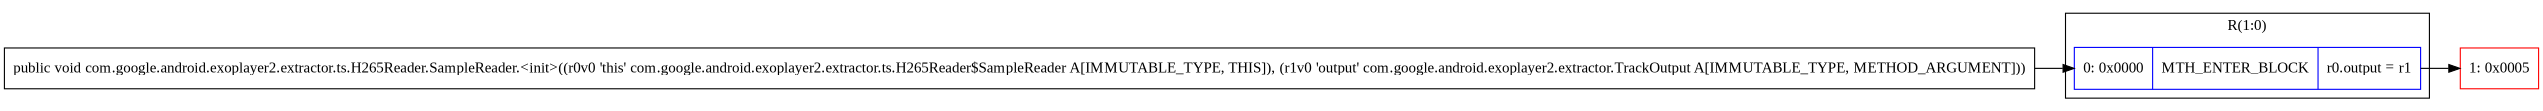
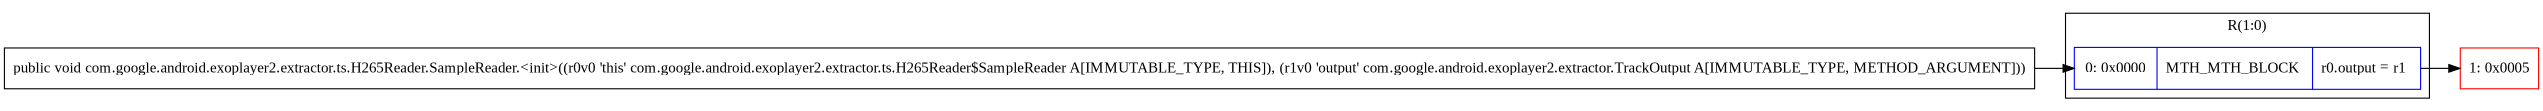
(2235, 68) -> (2233, 68)
